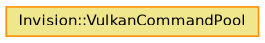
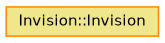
(132, 22) -> (82, 22)
